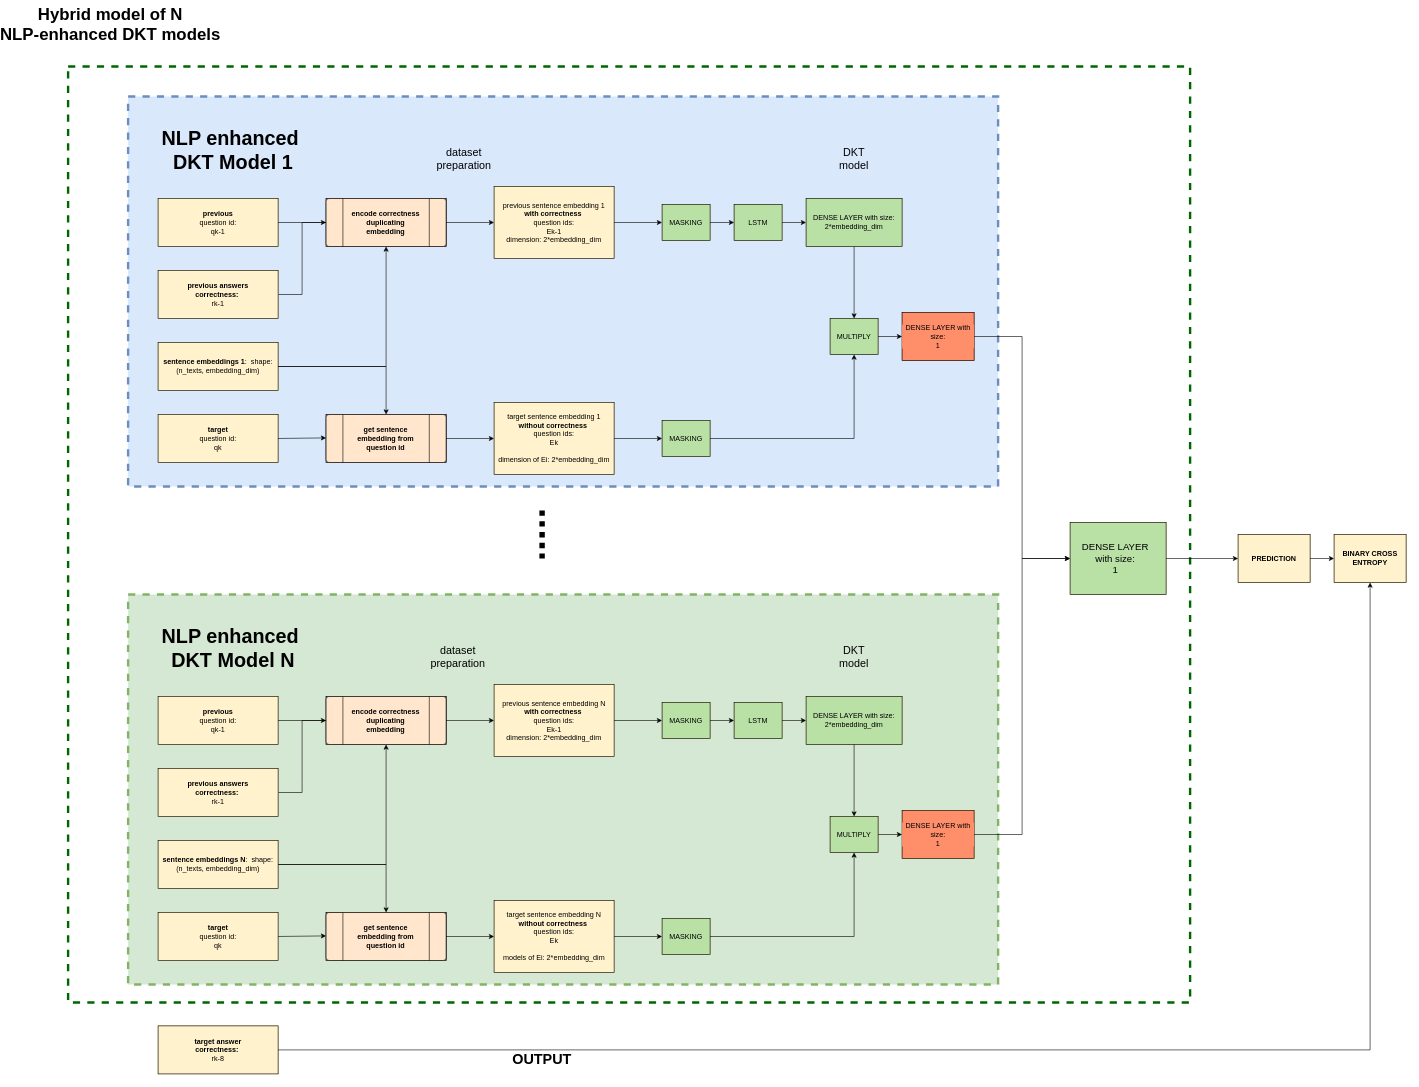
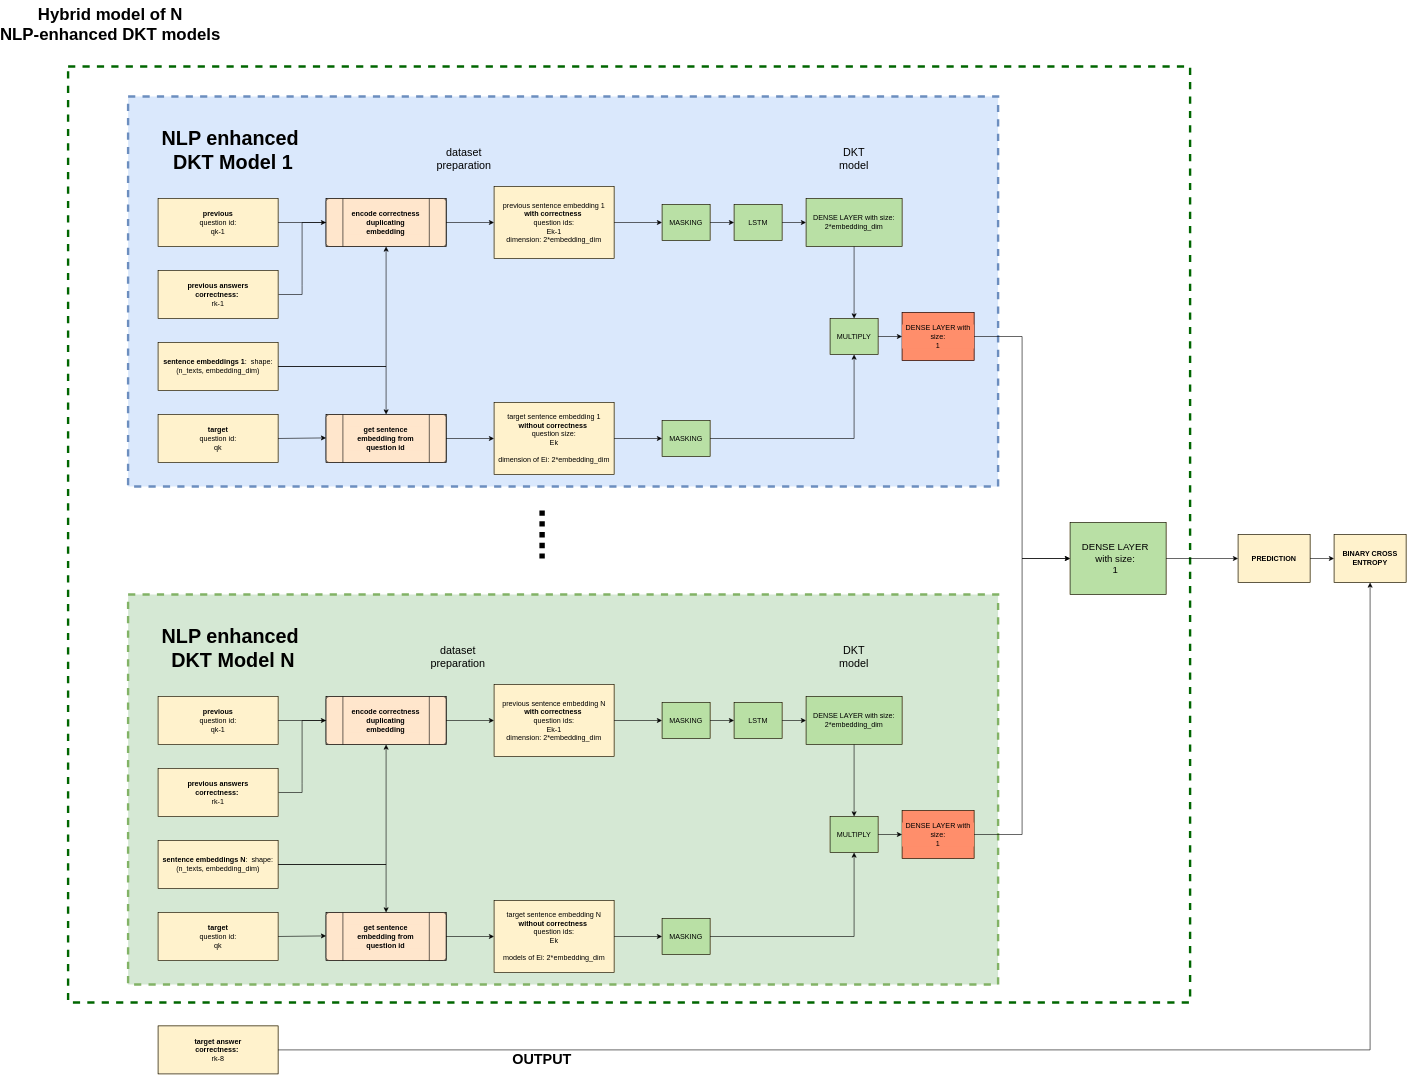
(554, 438) -> (554, 438)
